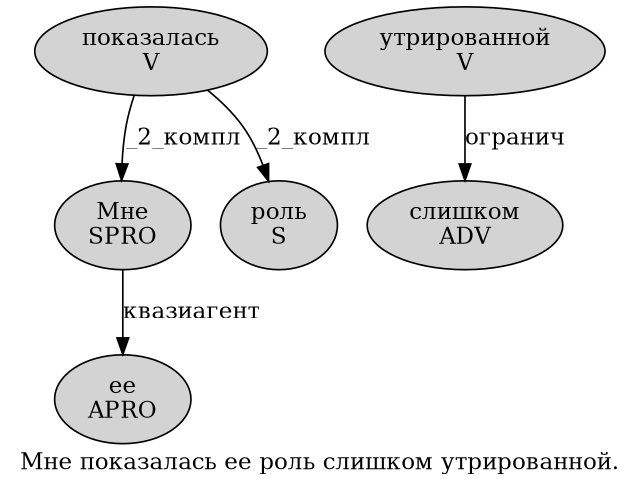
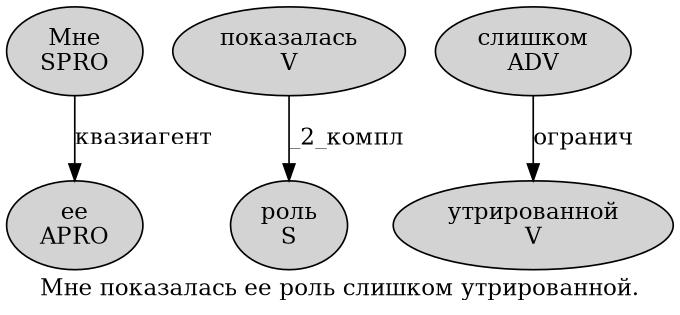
(126, 129) -> none
(465, 130) -> (533, 130)
